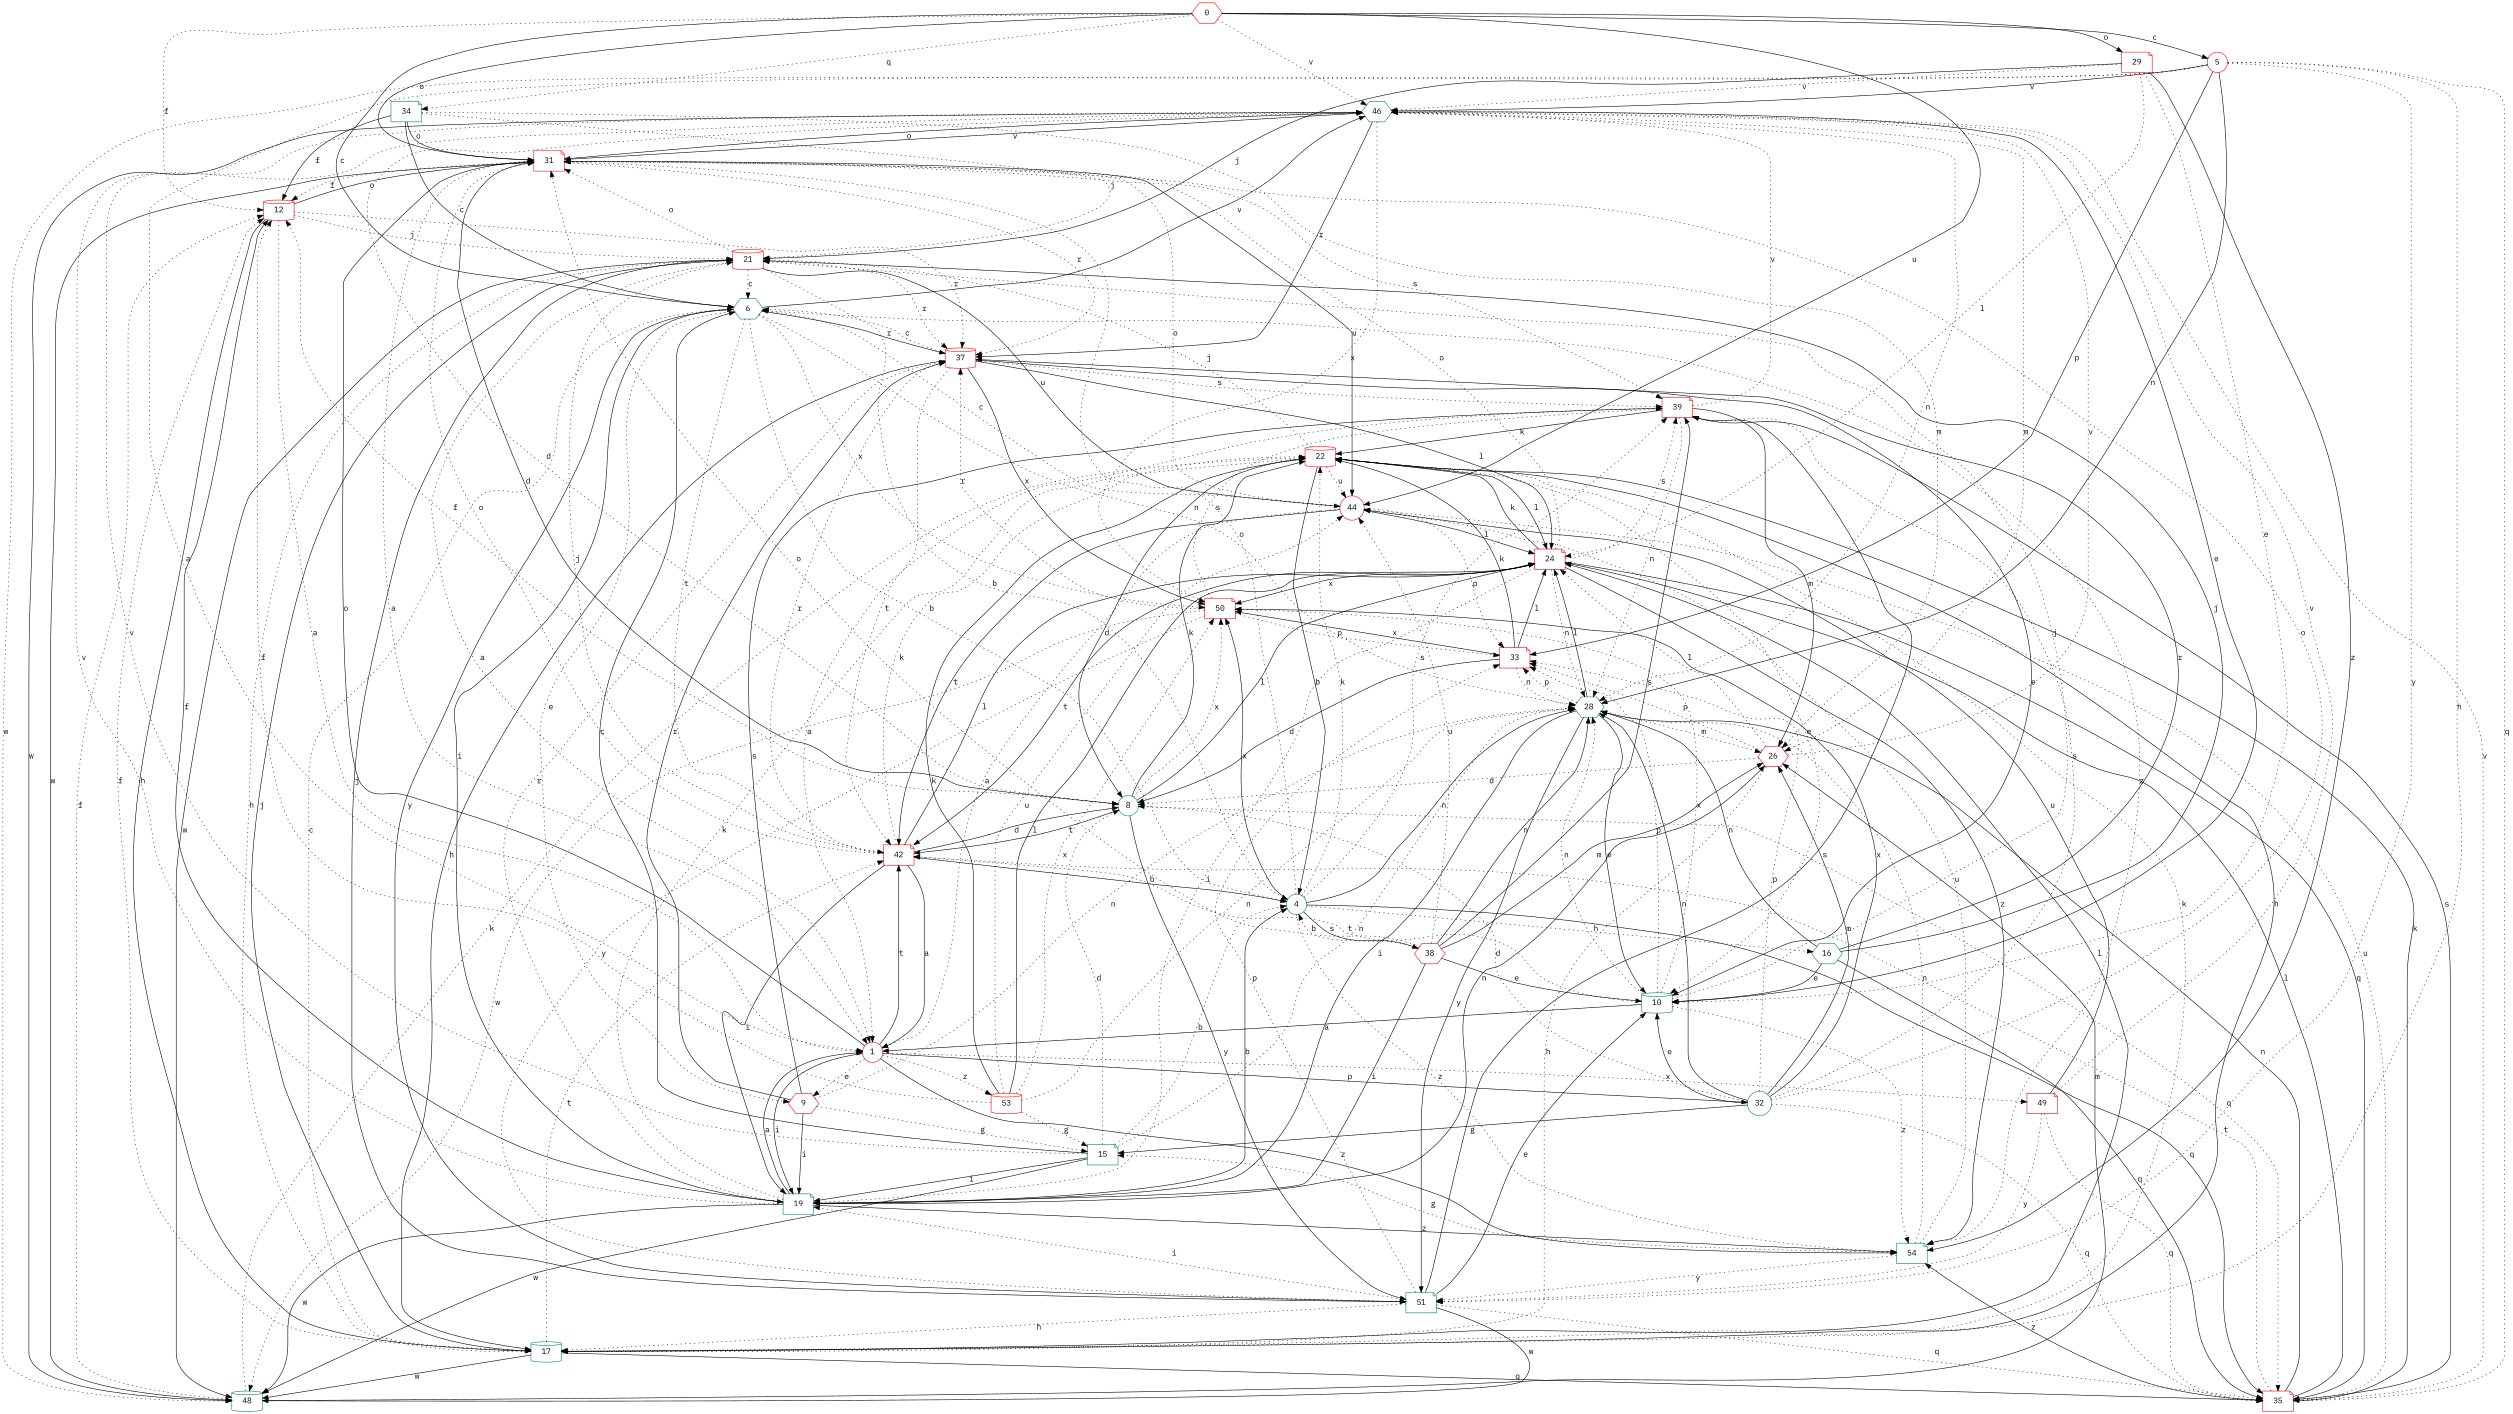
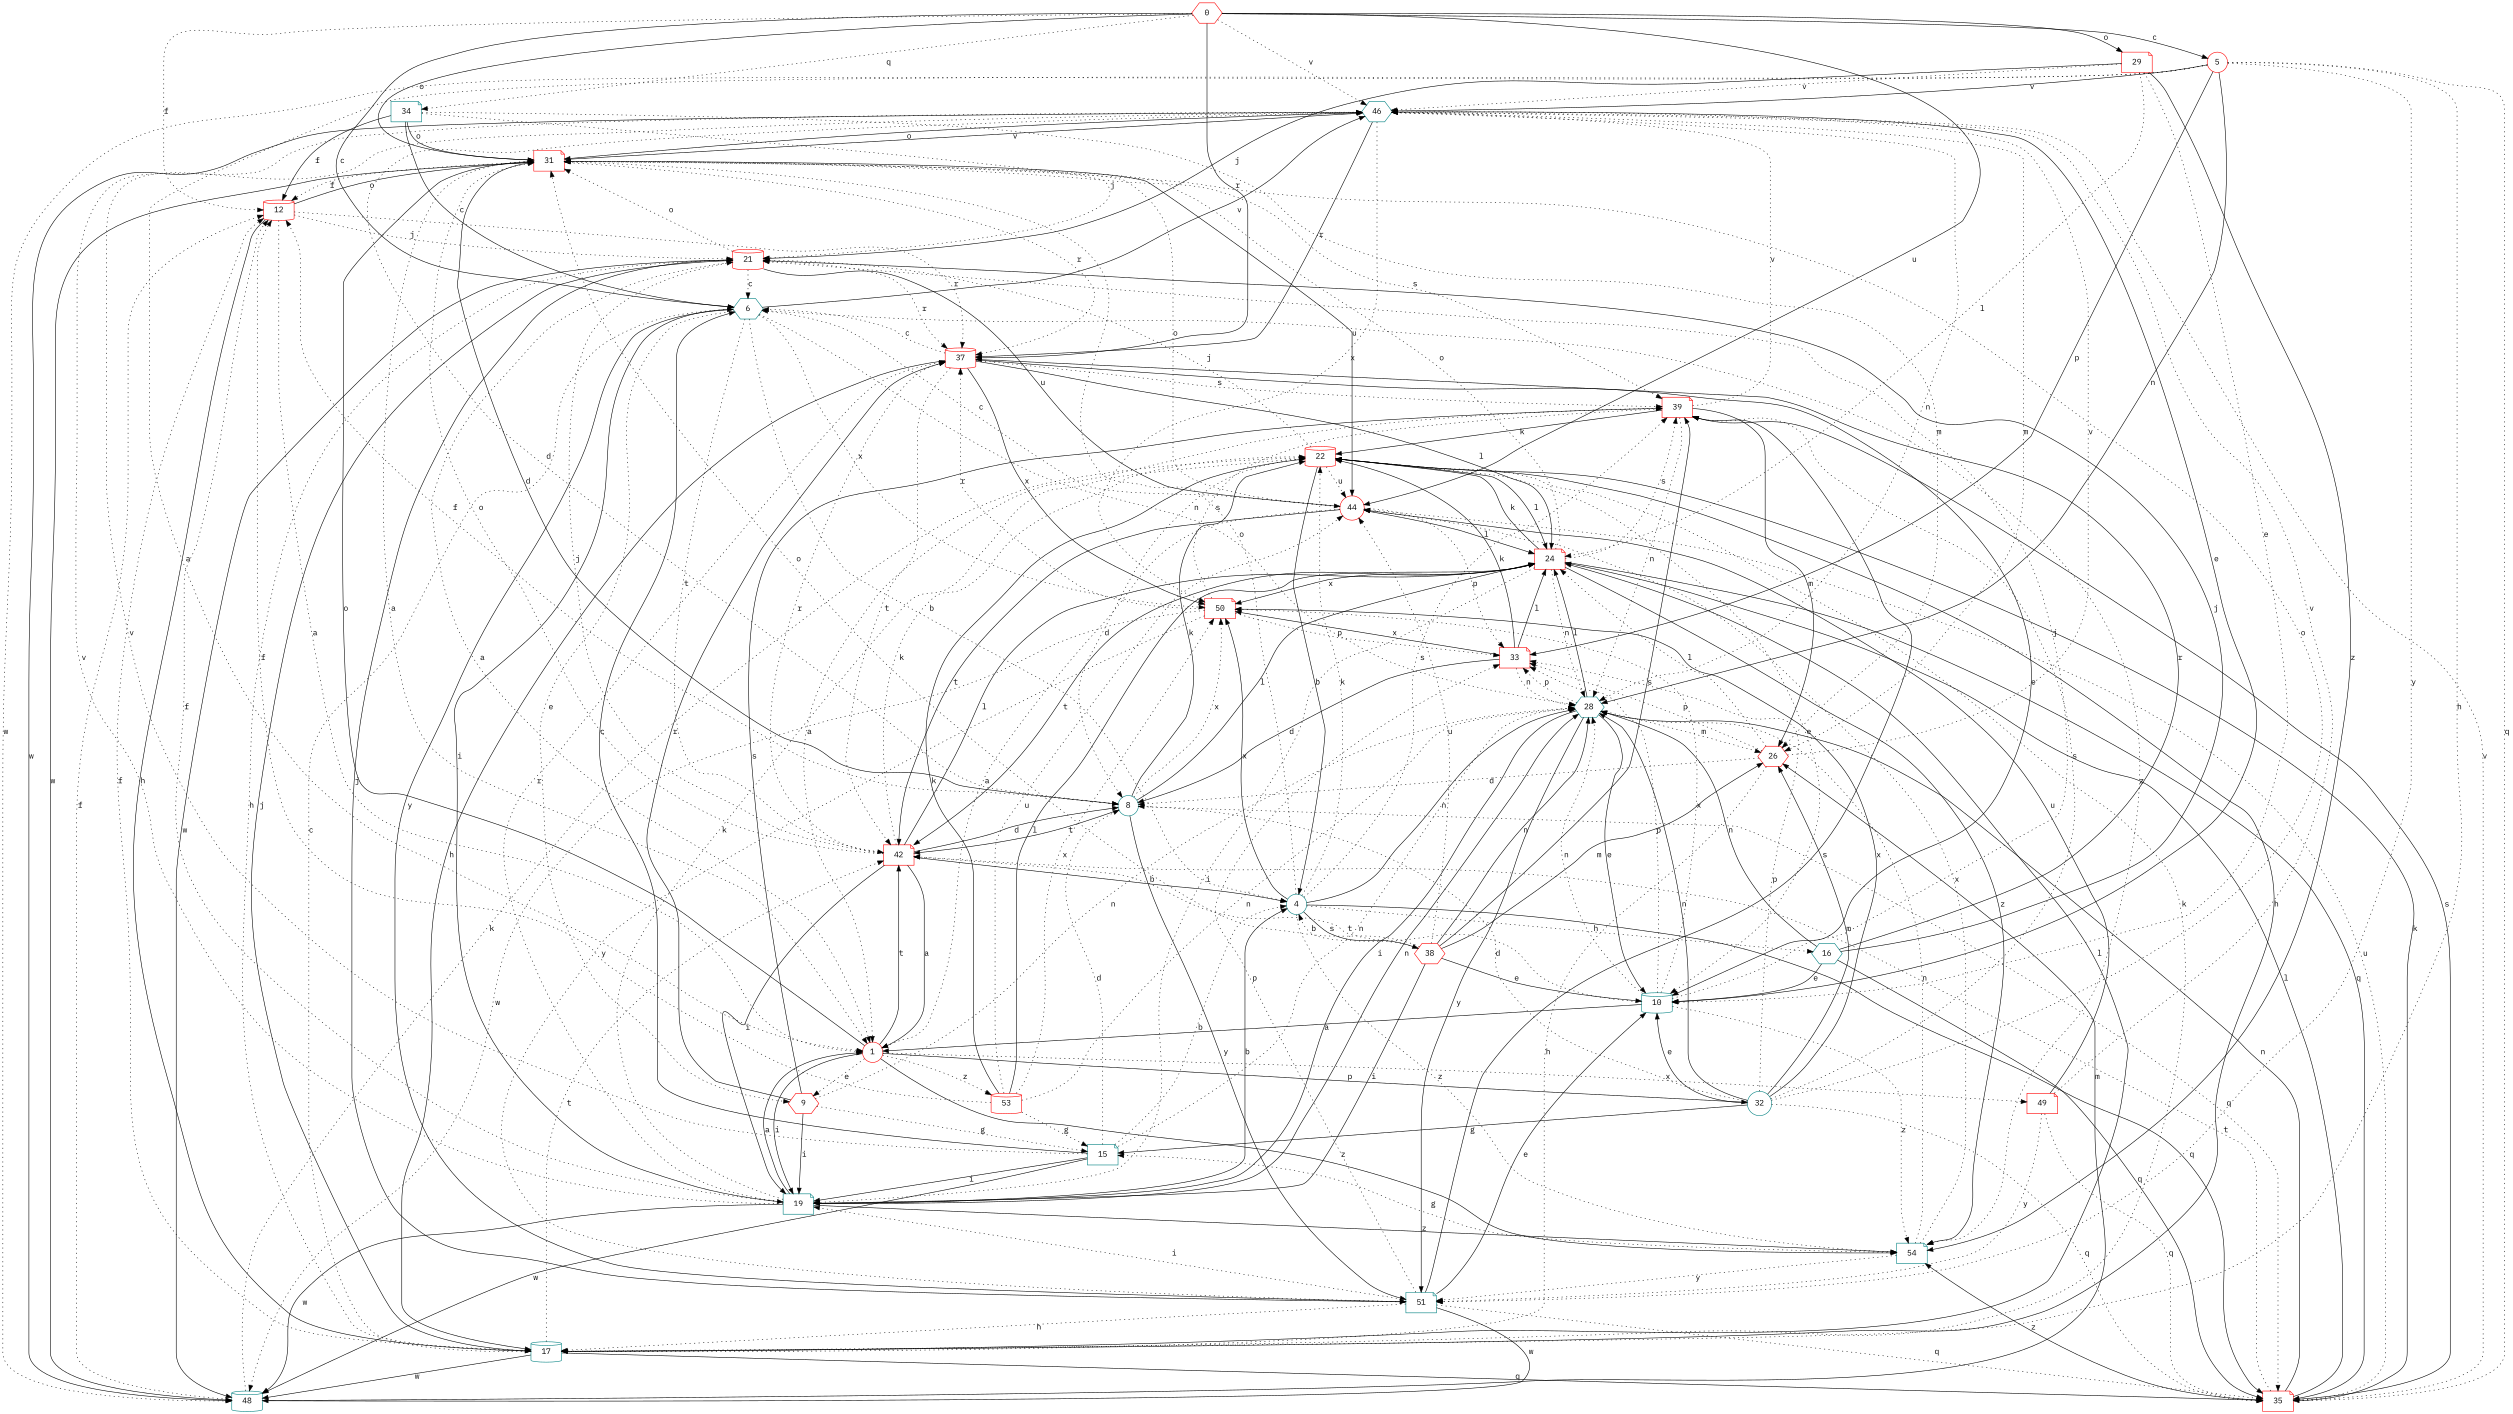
(852, 327) -> (1247, 314)
(1127, 585) -> (1127, 585)
(998, 590) -> none
(1957, 880) -> (1957, 880)
(199, 893) -> (199, 893)
(1397, 1169) -> (1295, 1134)
